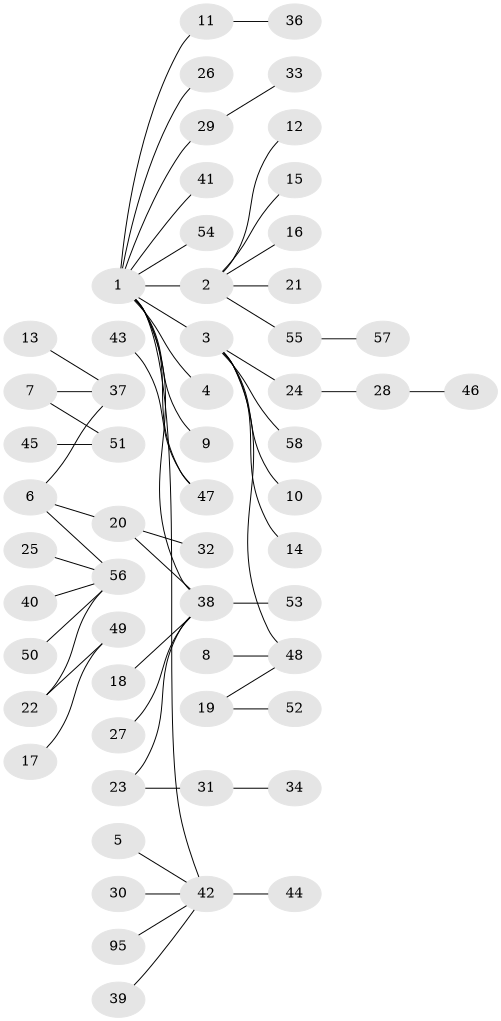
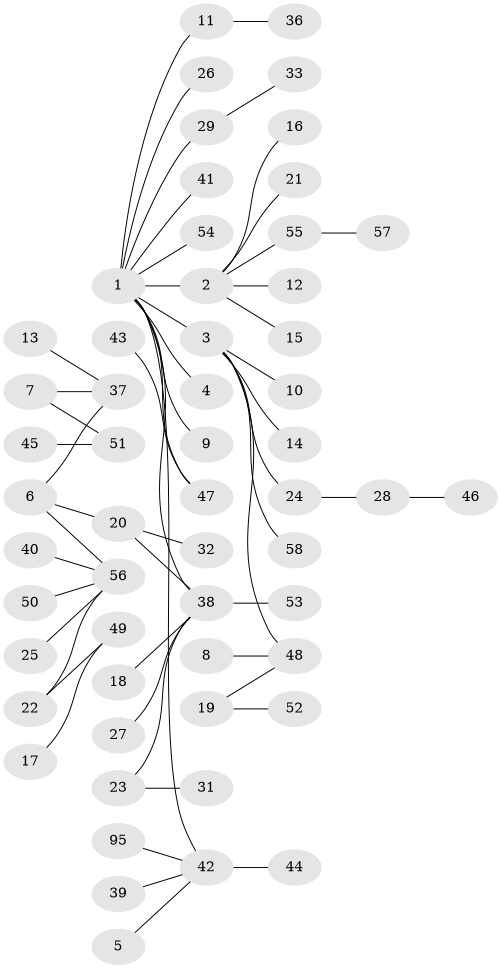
(295, 788) -> none
(118, 894) -> none
